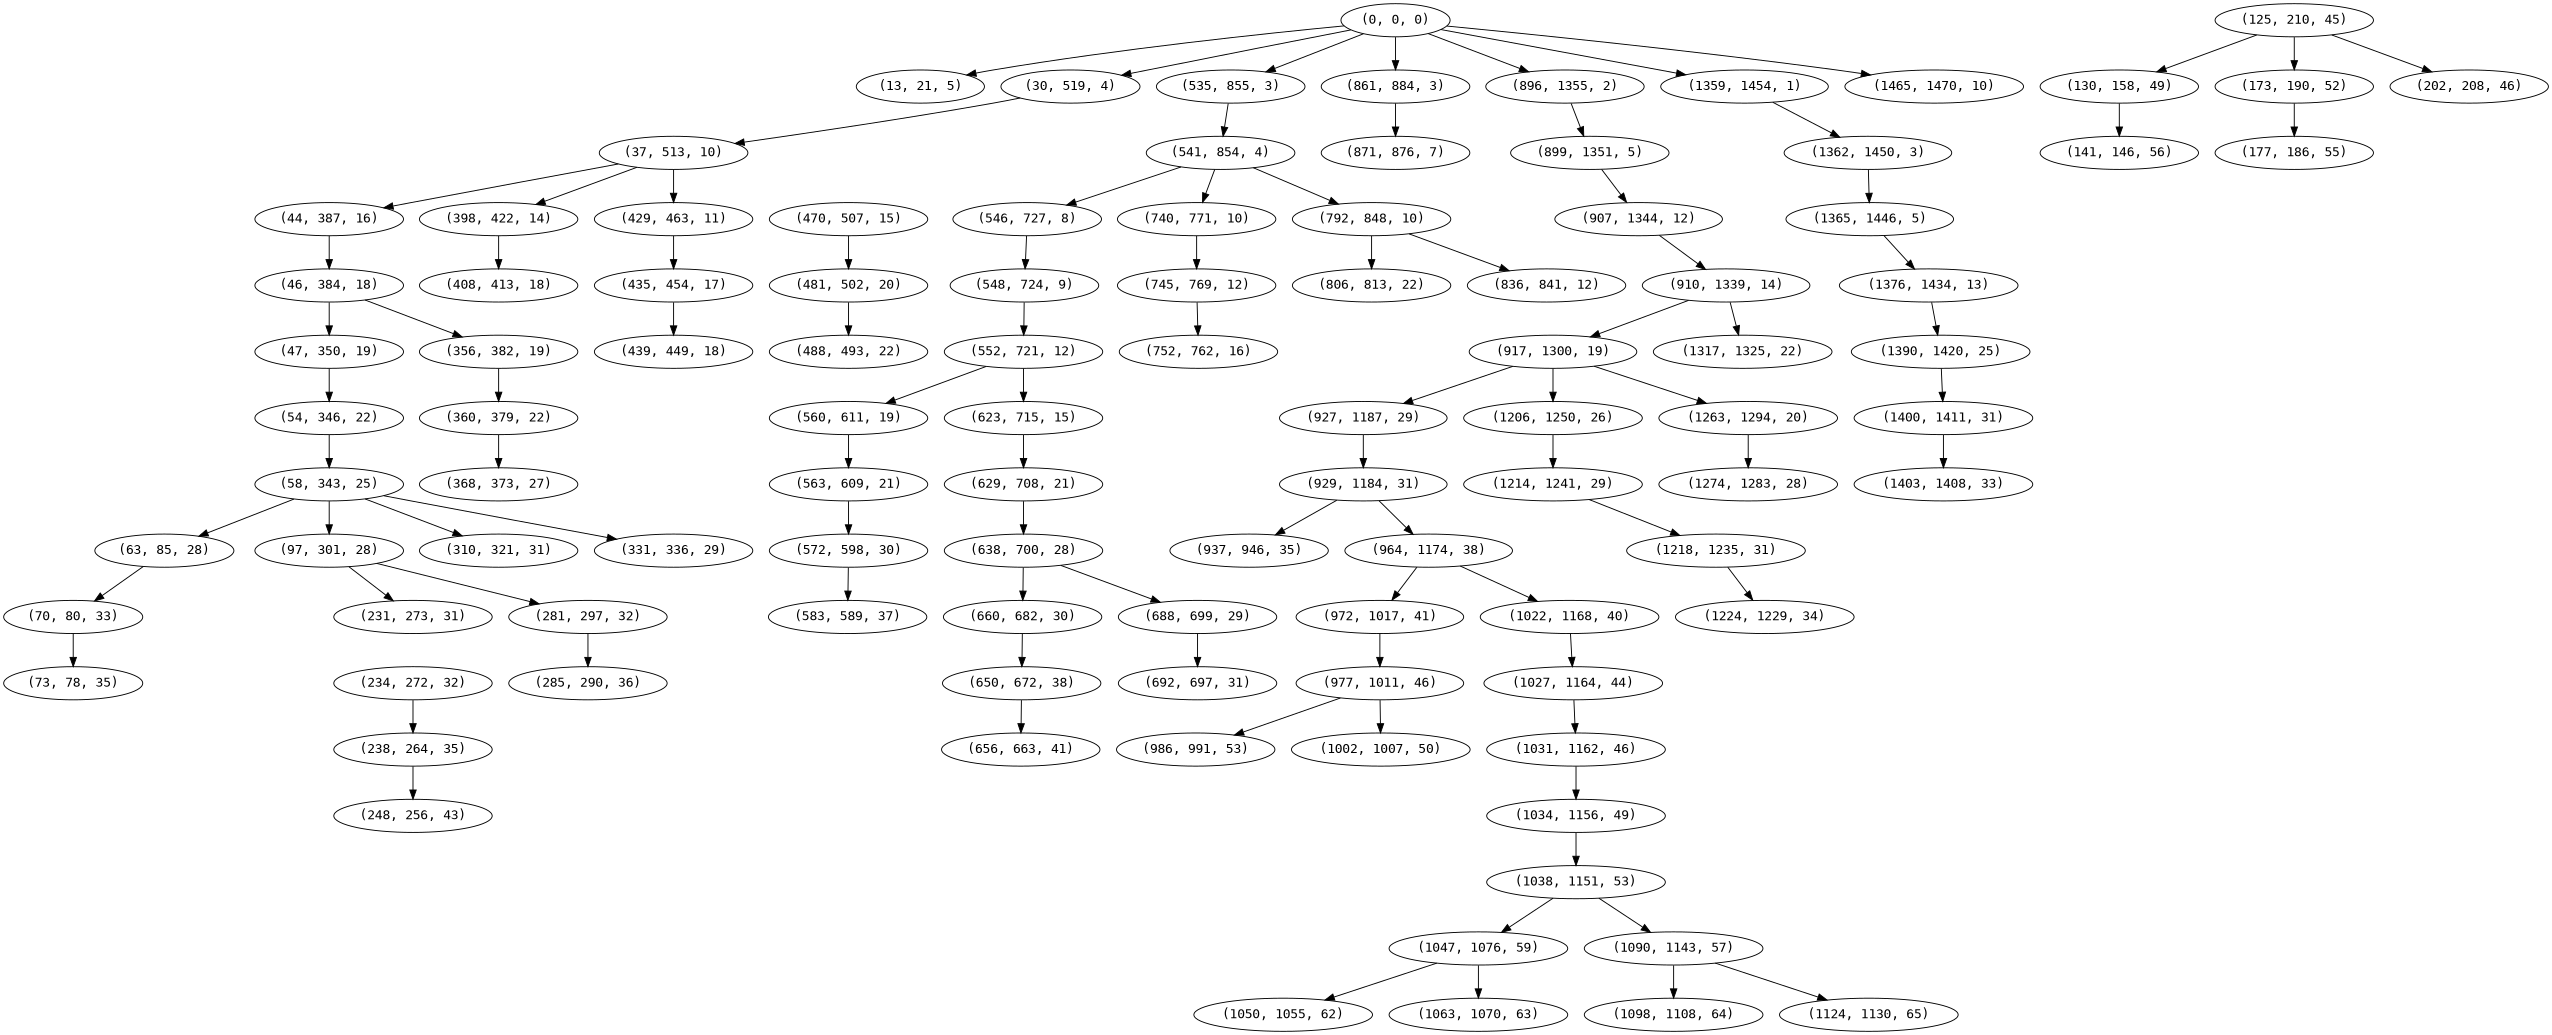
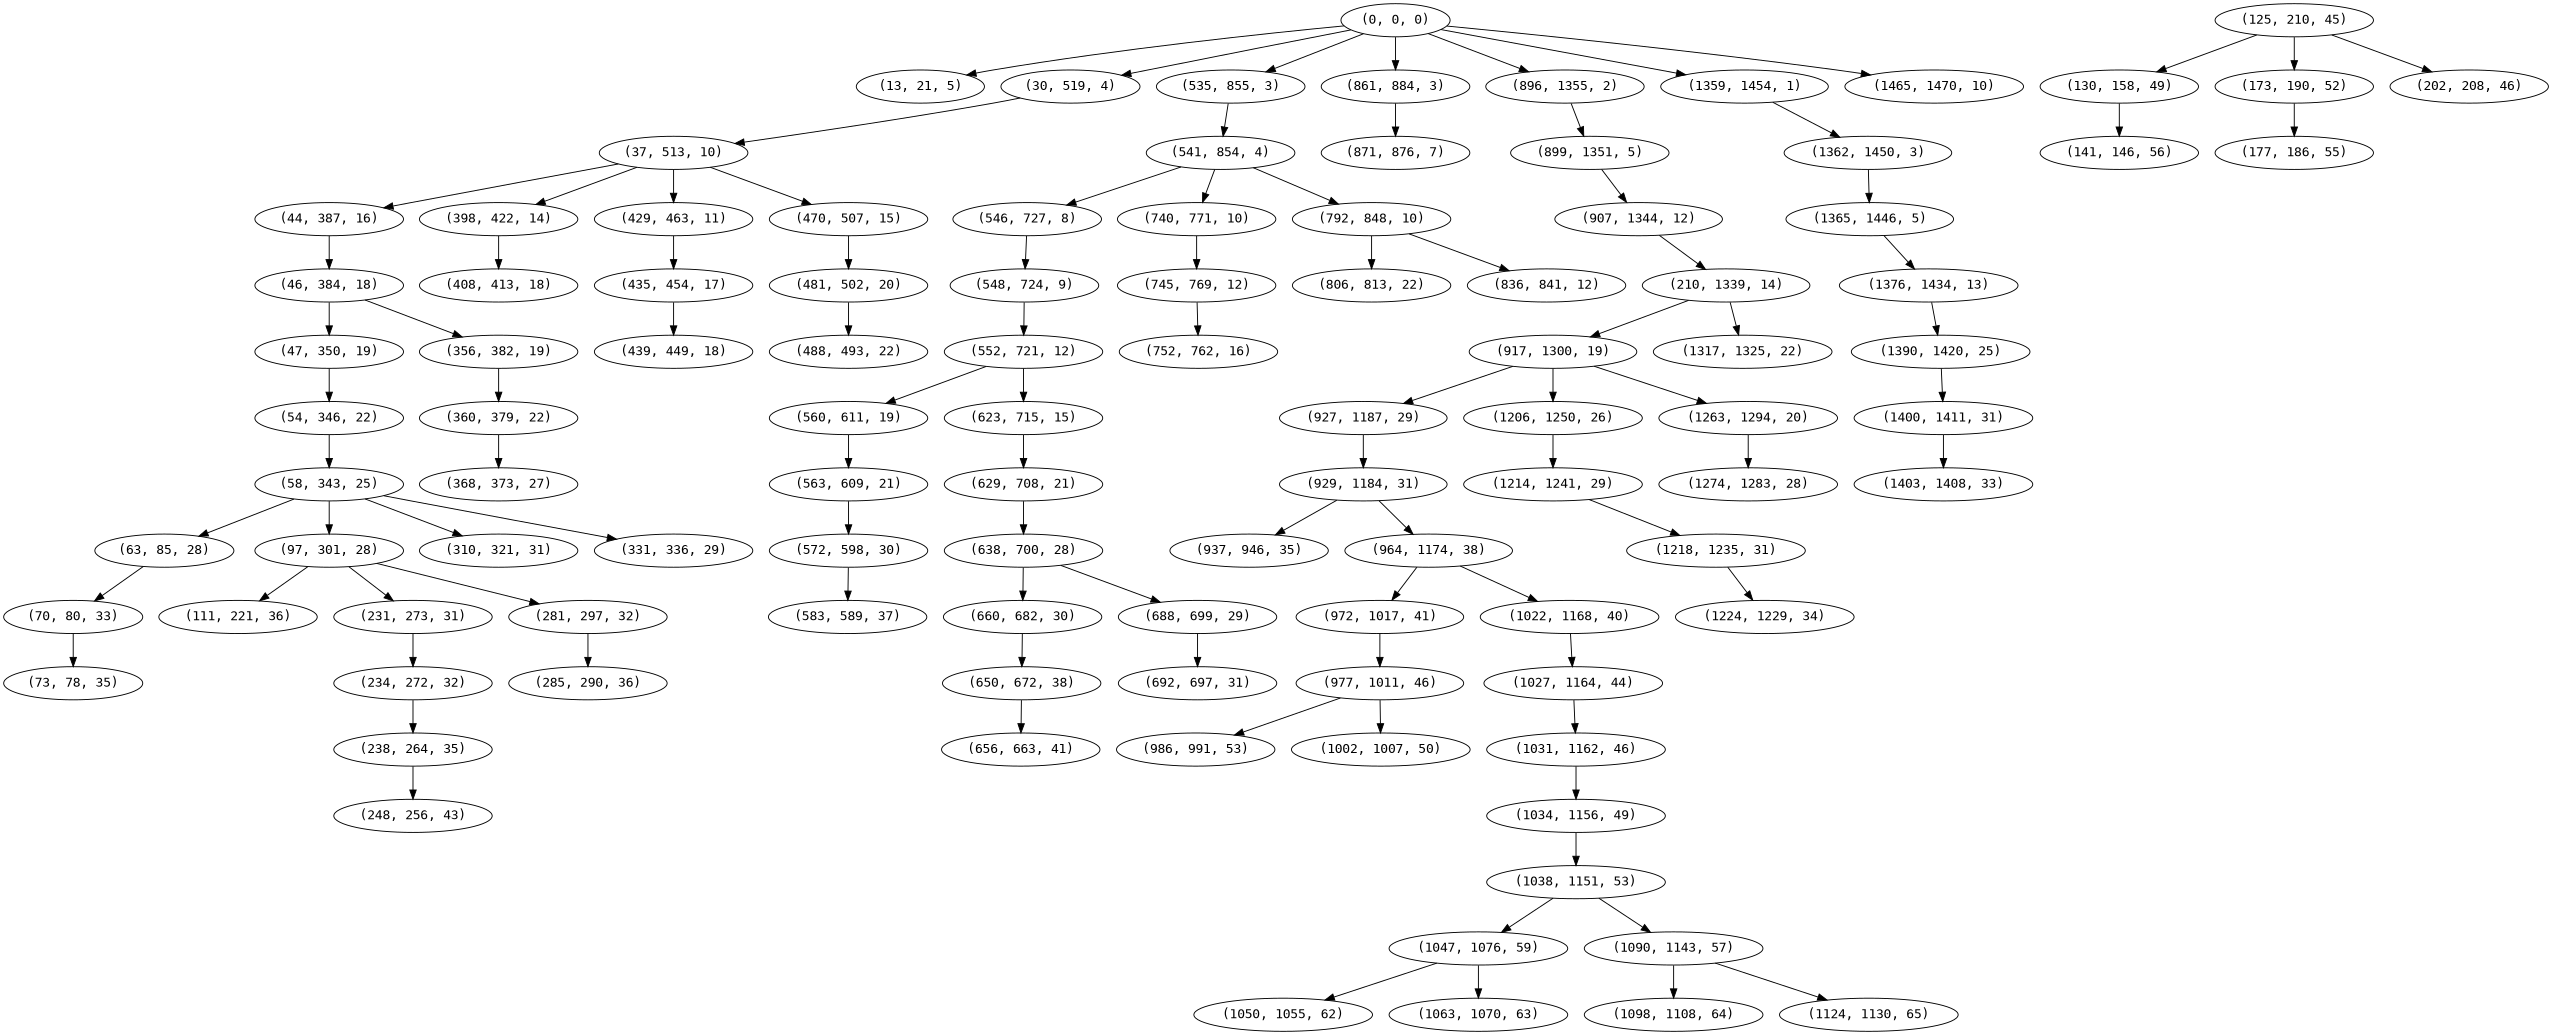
none -> (756, 184)
(1726, 285) -> (1726, 285)
none -> (238, 617)
none -> (413, 646)
